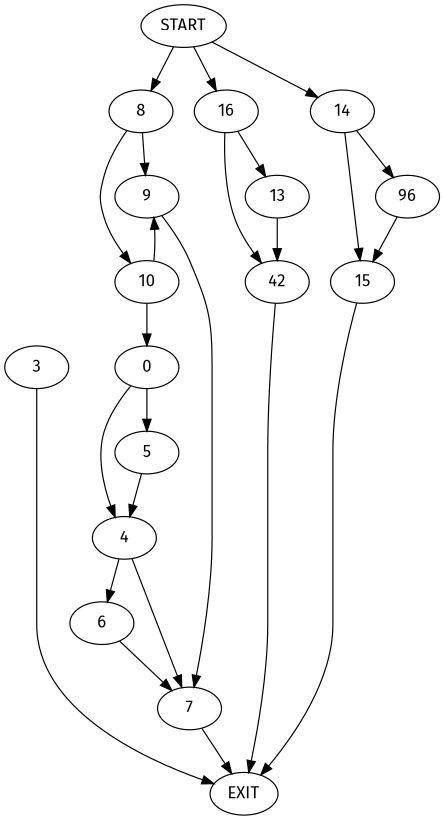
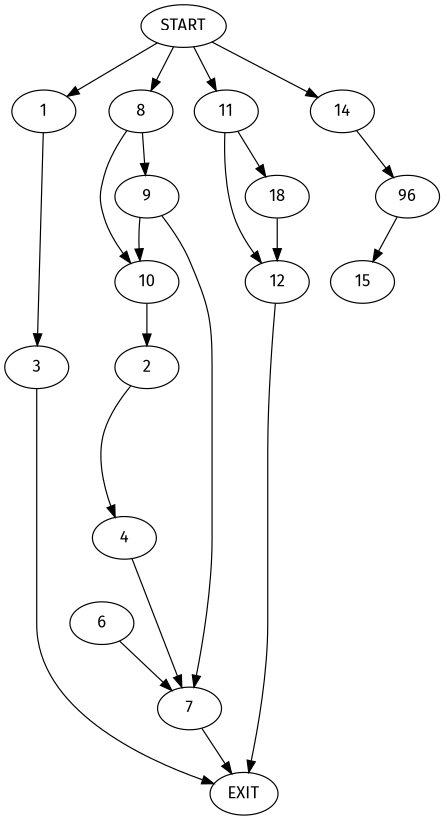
none -> (44, 111)
(226, 111) -> (226, 111)
(352, 191) -> none
(277, 197) -> (277, 197)
(155, 245) -> (139, 233)
(277, 282) -> (277, 282)
(147, 367) -> (147, 367)
(147, 453) -> none
(333, 542) -> none
(115, 575) -> none
